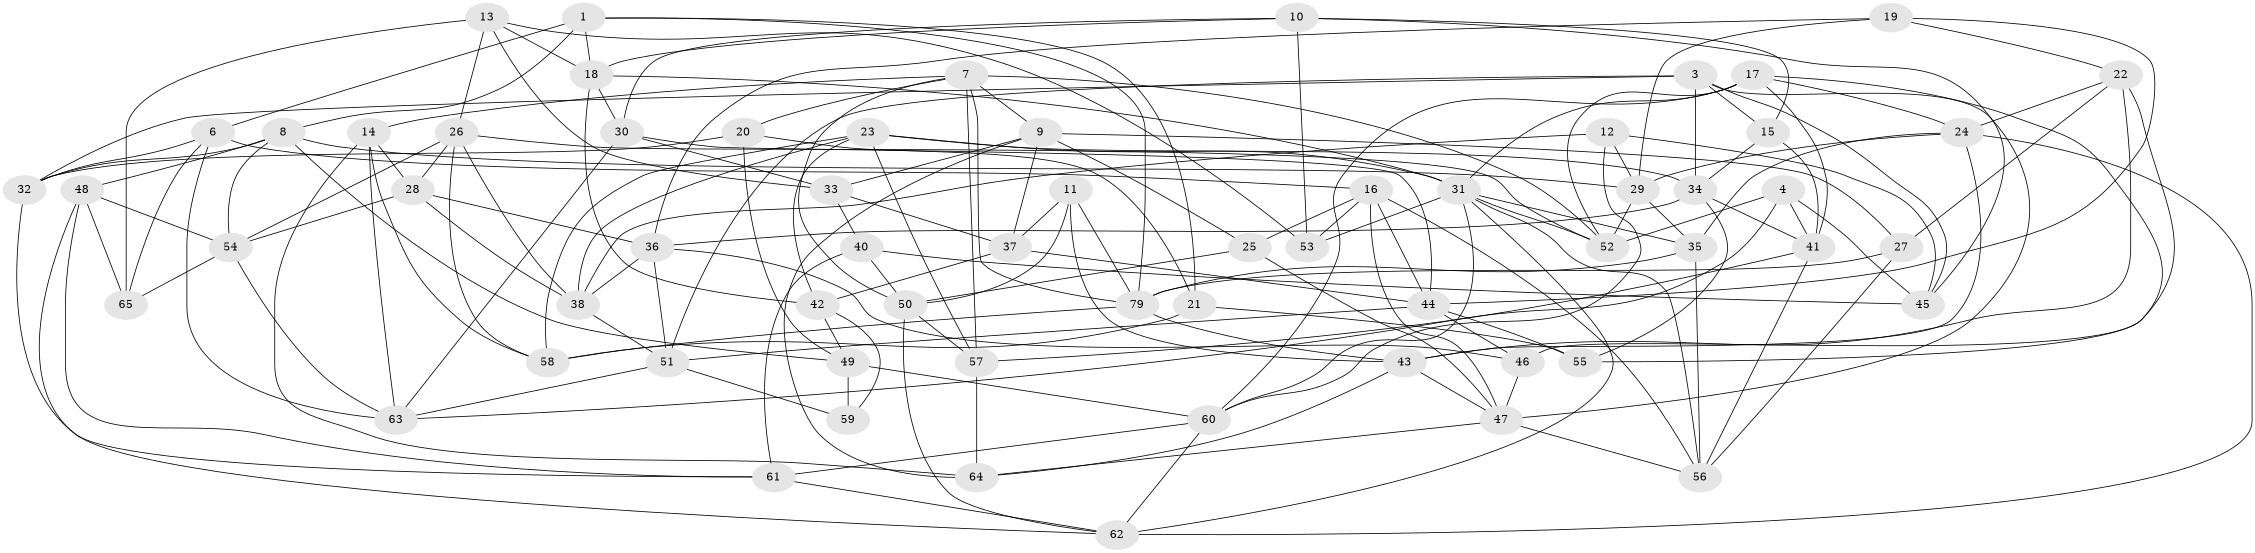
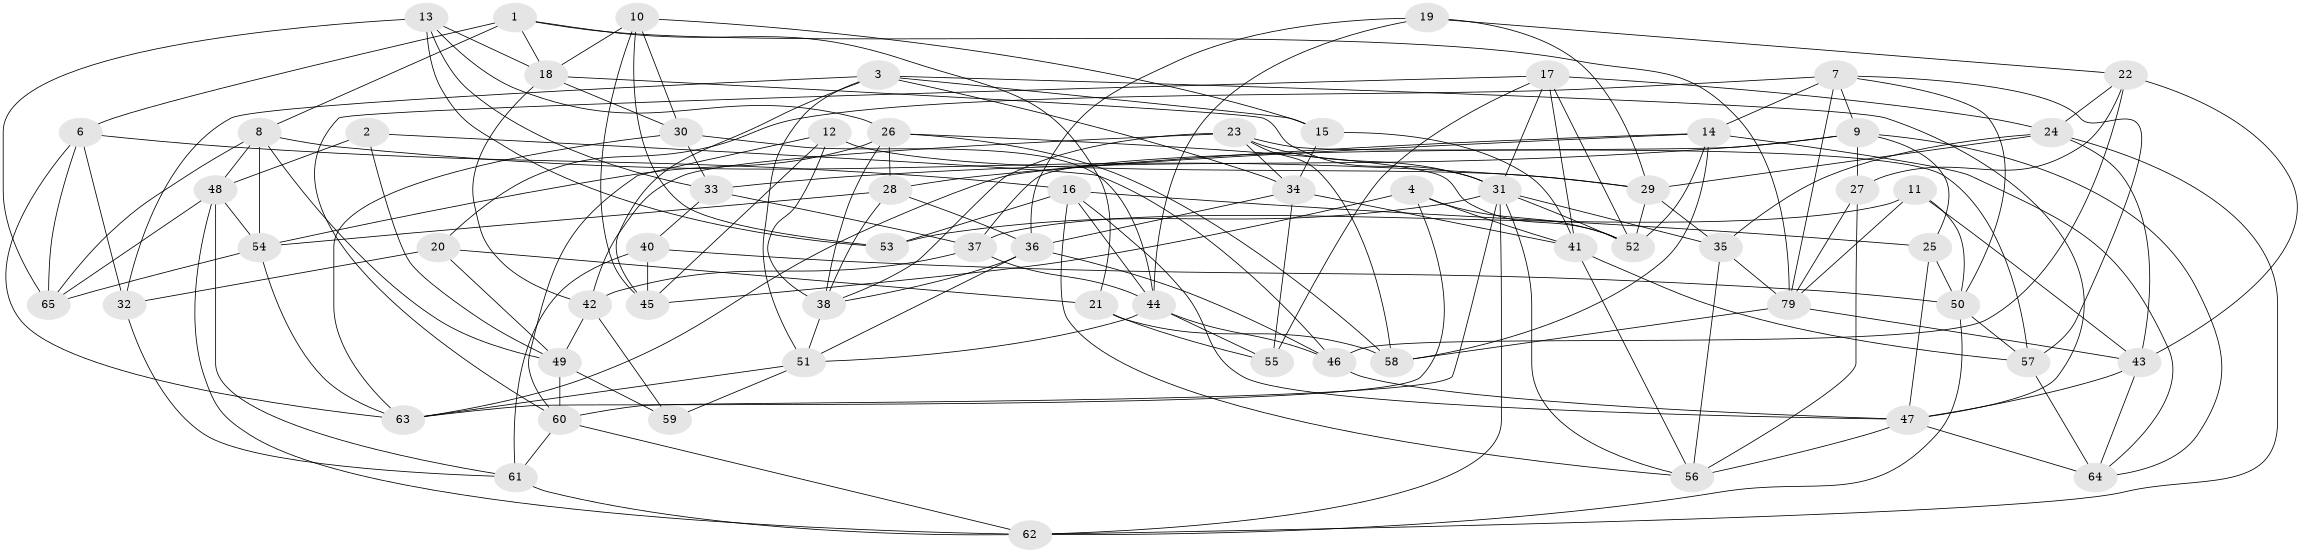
(1306, 111) -> (1683, 196)
none -> (367, 133)
(153, 159) -> (141, 206)
